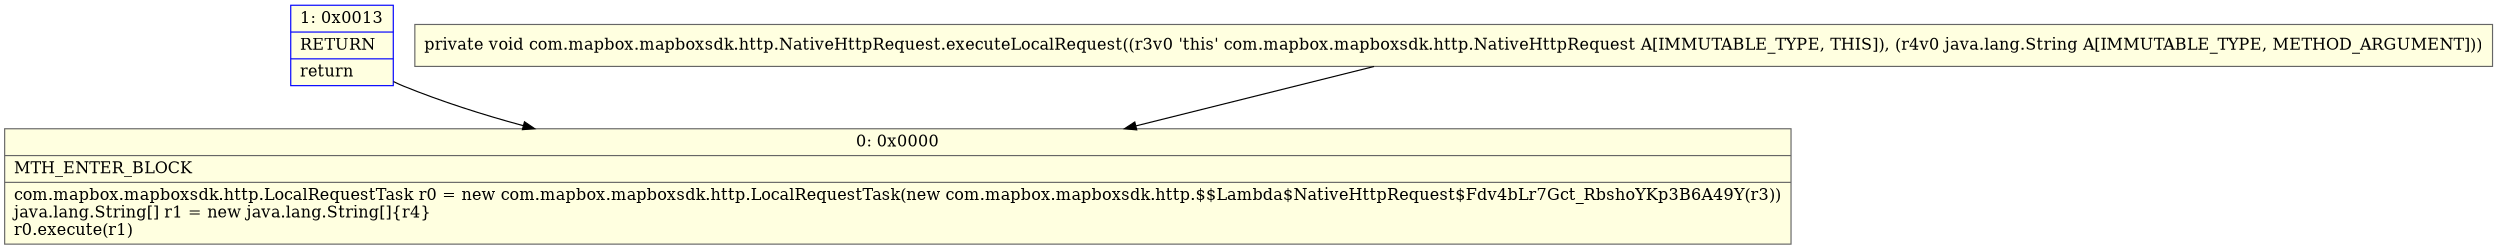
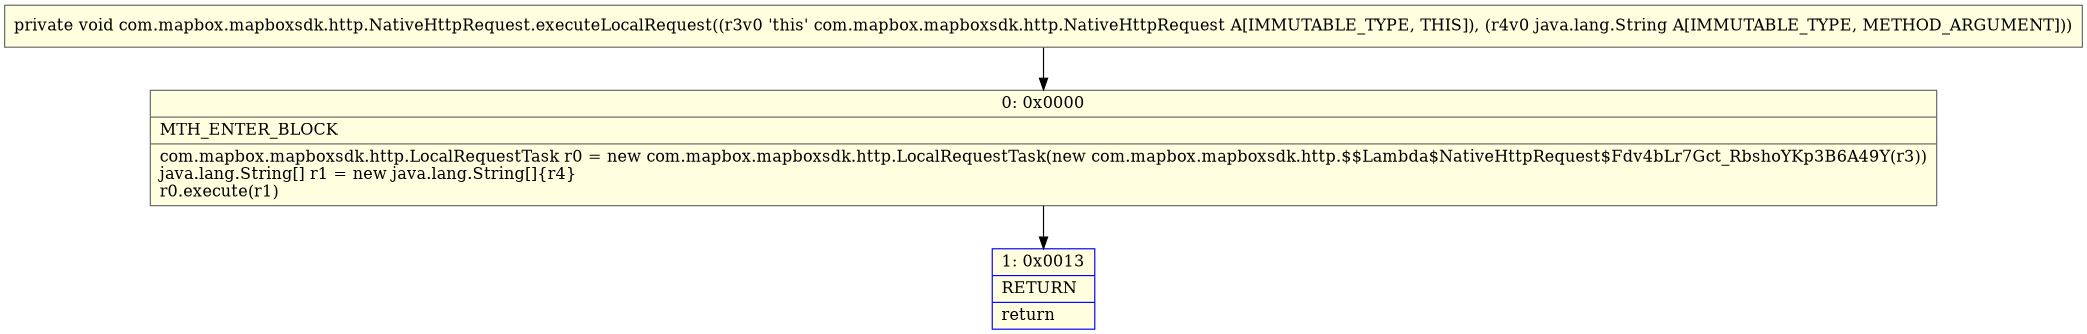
(458, 106) -> (1044, 221)
